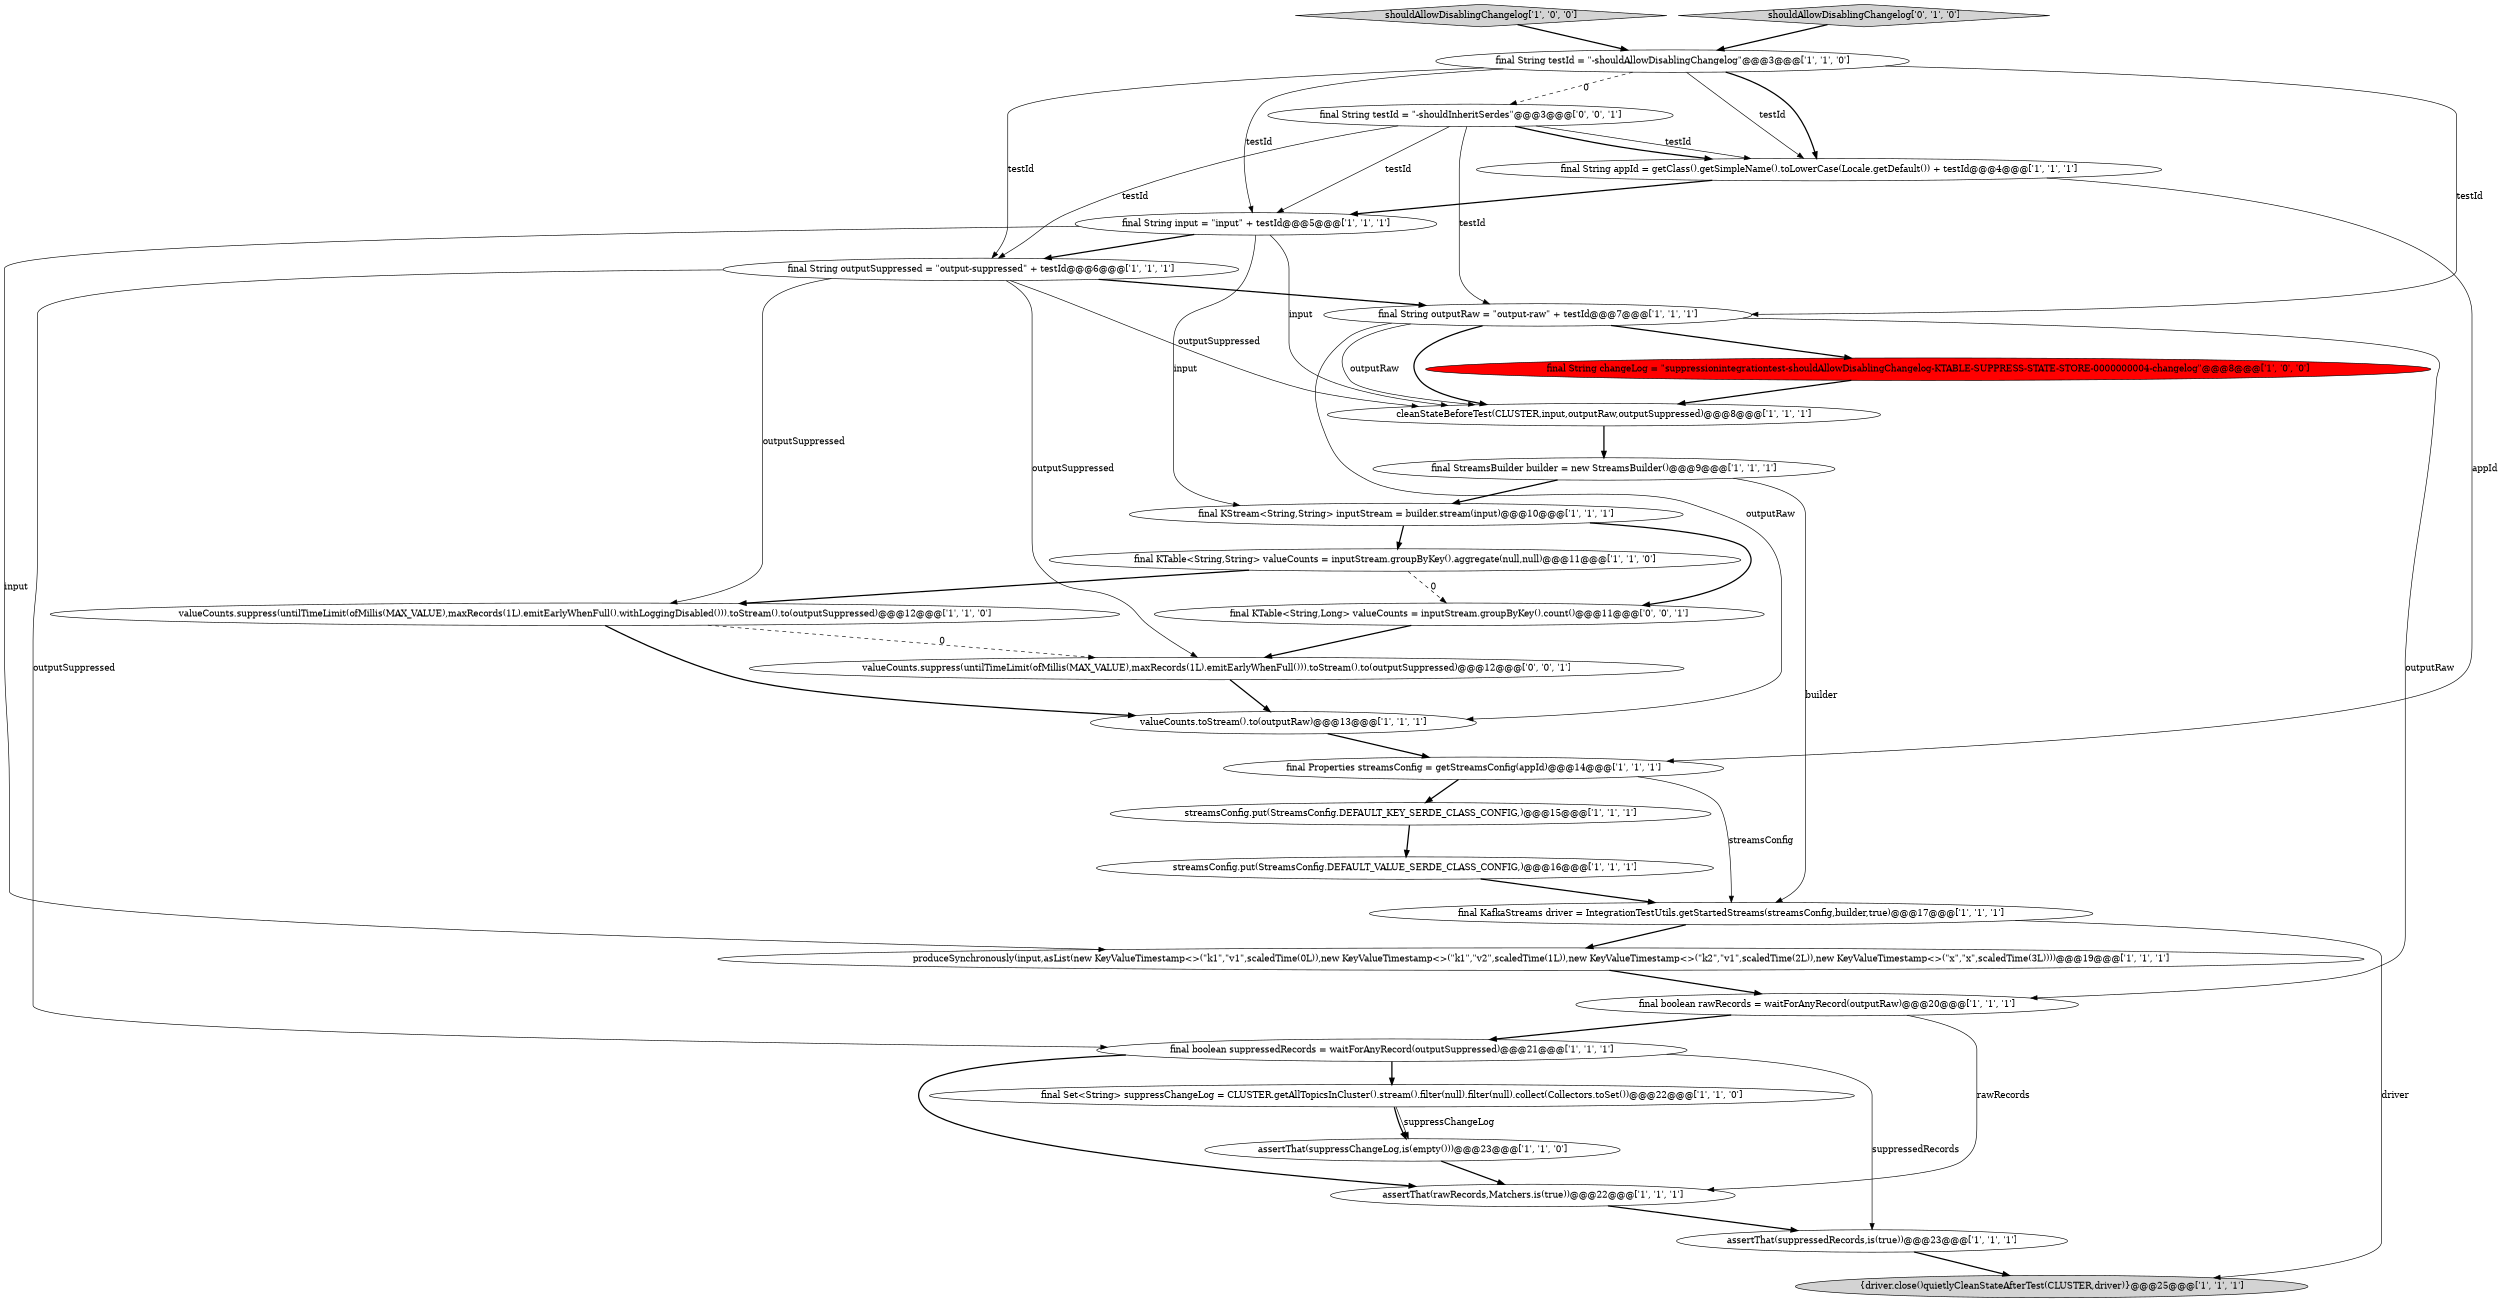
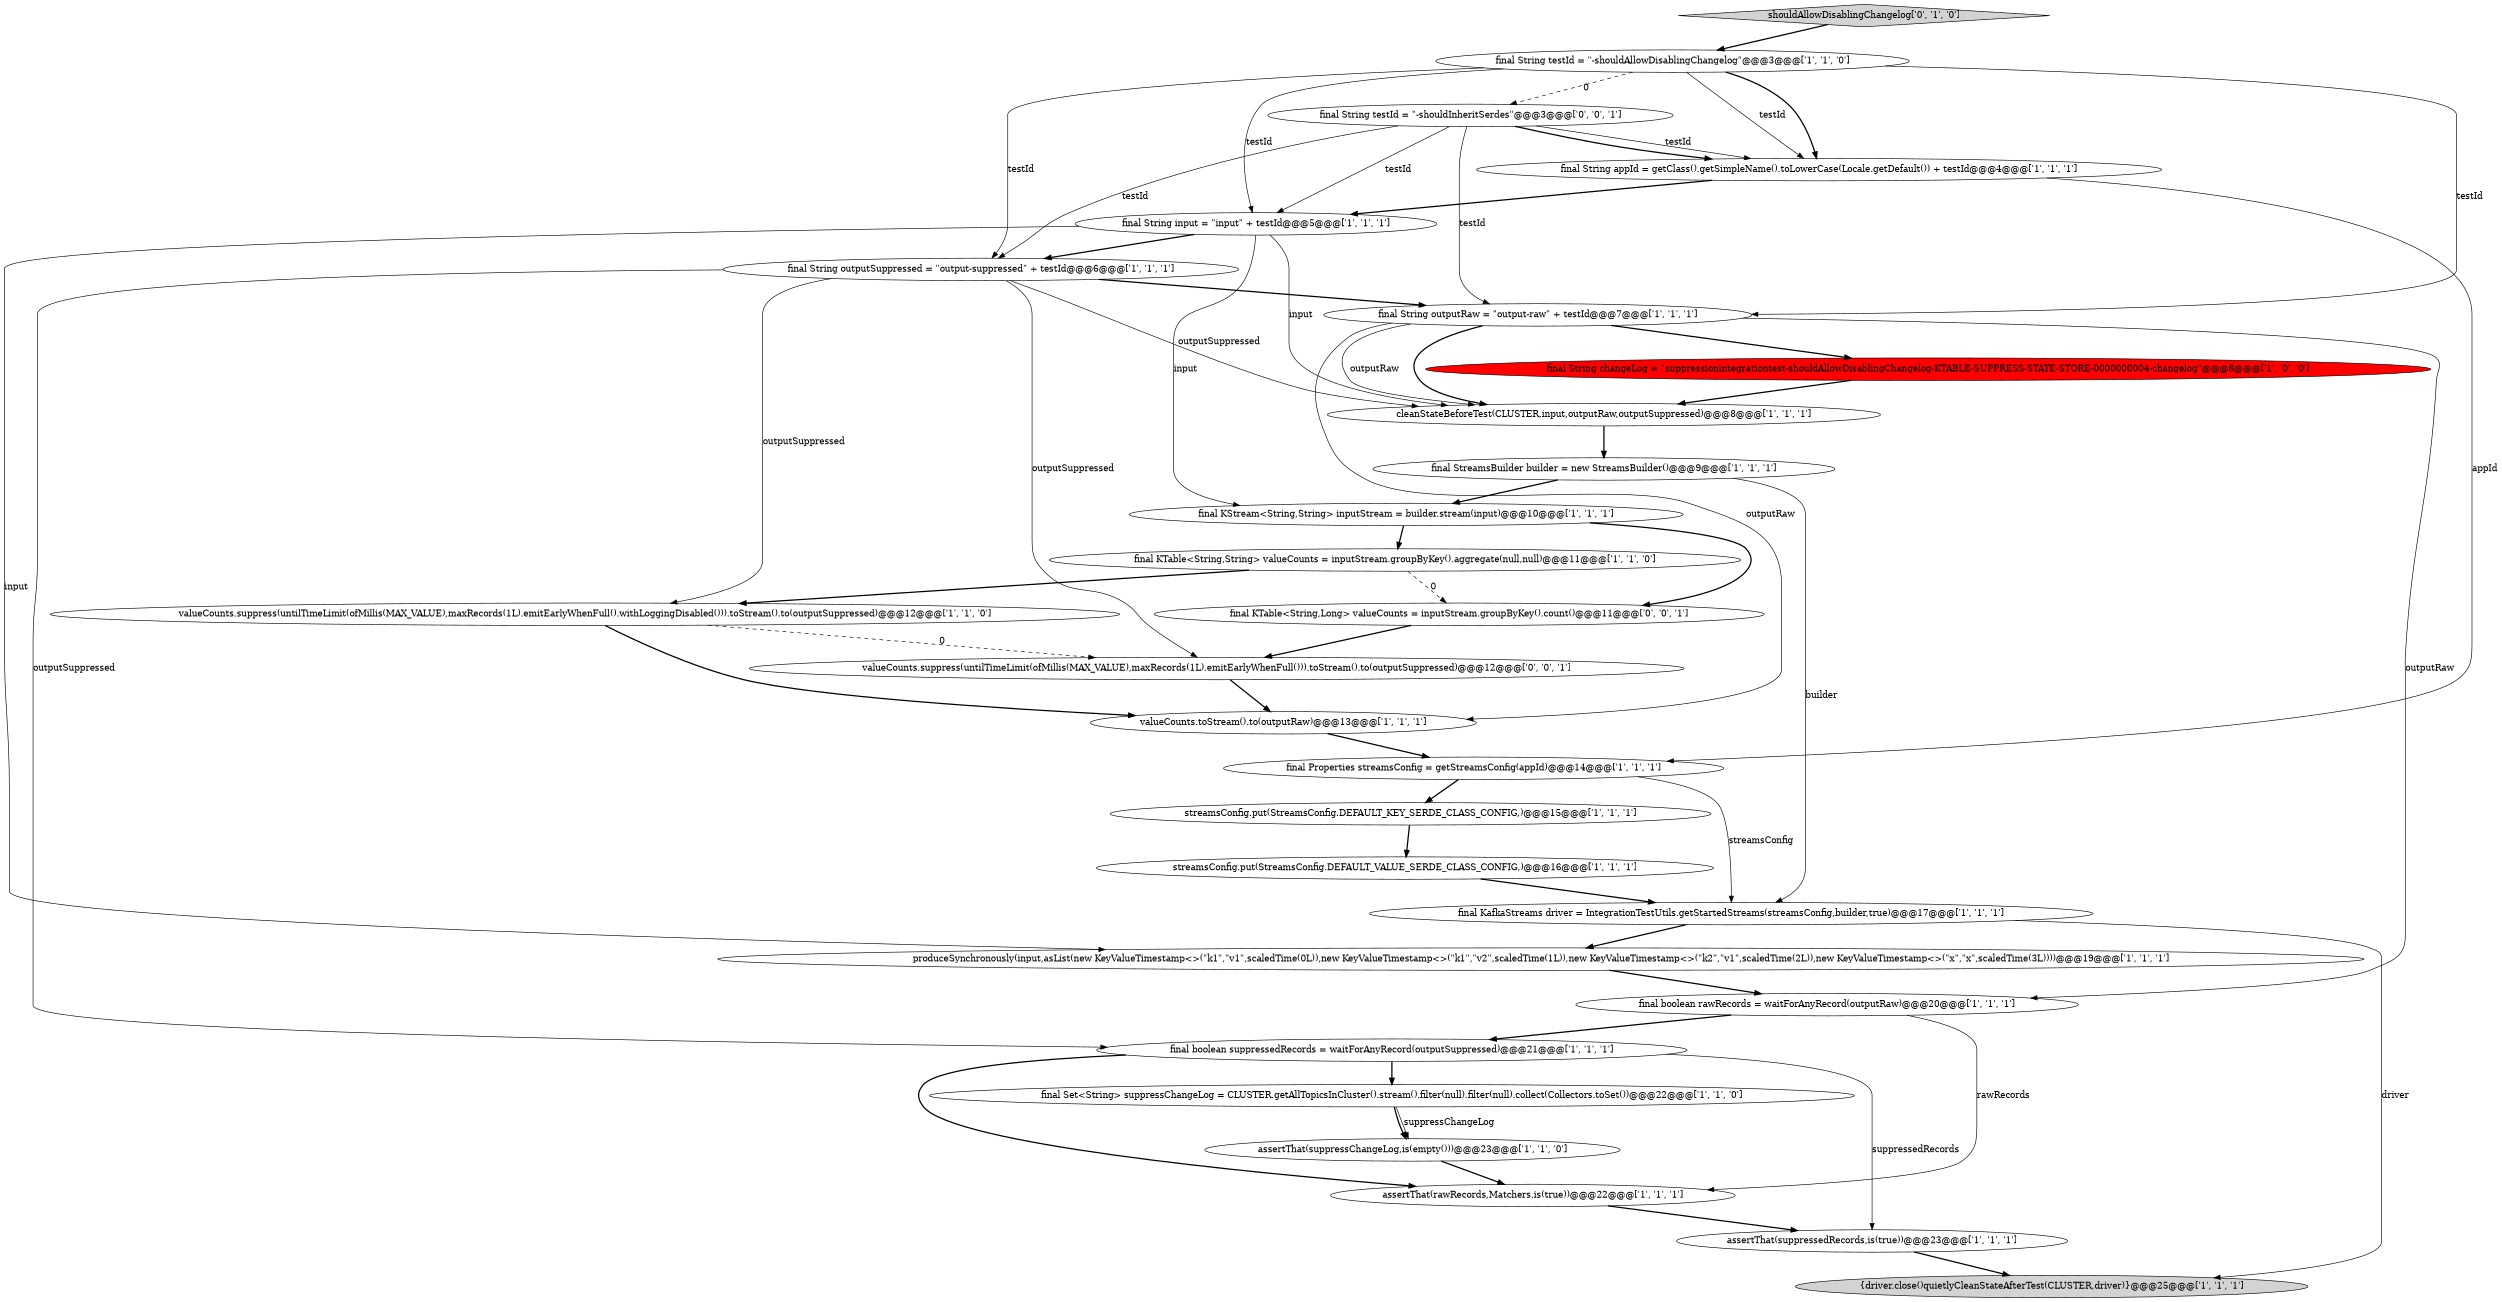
(1481, 16) -> none
